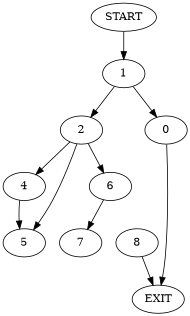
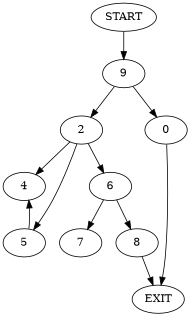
(124, 74) -> (124, 74)
(19, 211) -> (30, 219)
none -> (122, 211)
